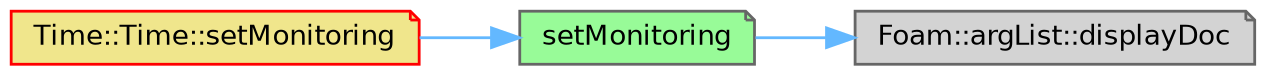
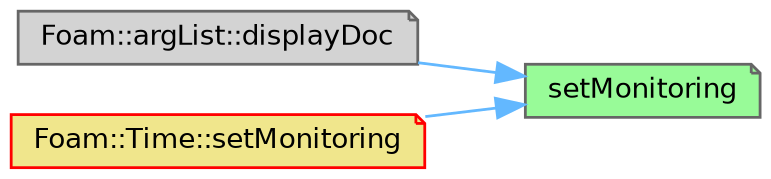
(215, 38) -> (218, 141)
(791, 38) -> (457, 68)
